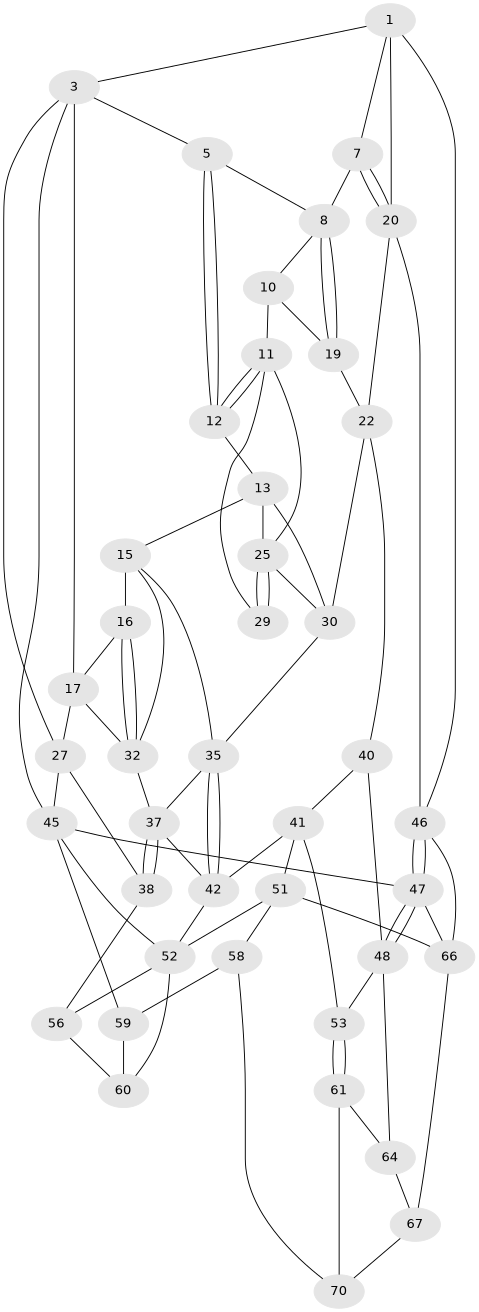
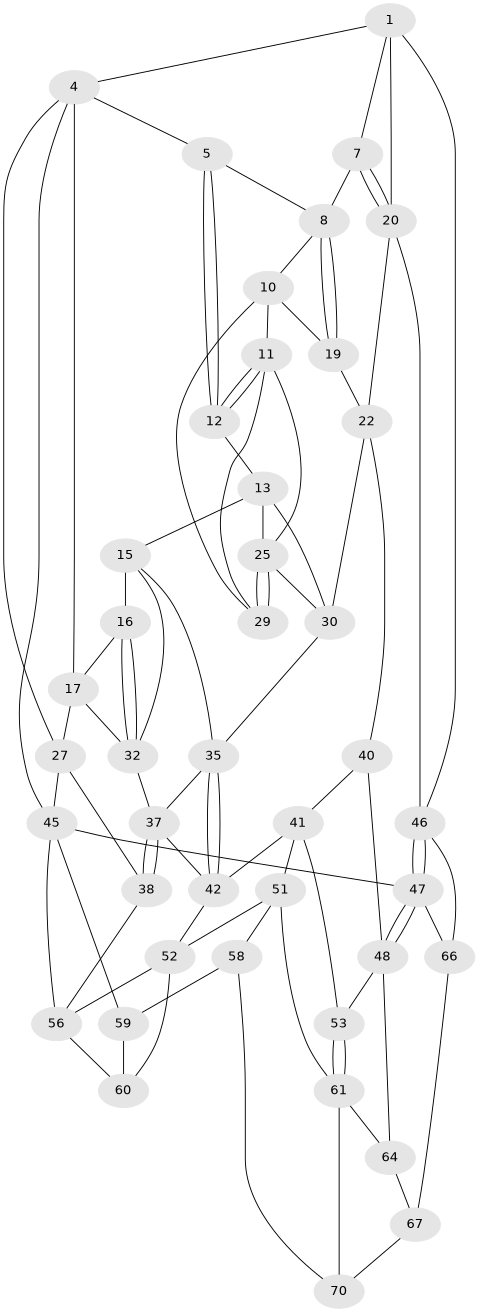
(74, 87) -> (74, 87)
none -> (177, 452)
(103, 896) -> (48, 924)
(367, 921) -> (292, 995)
